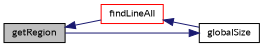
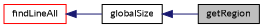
(88, 23) -> none
